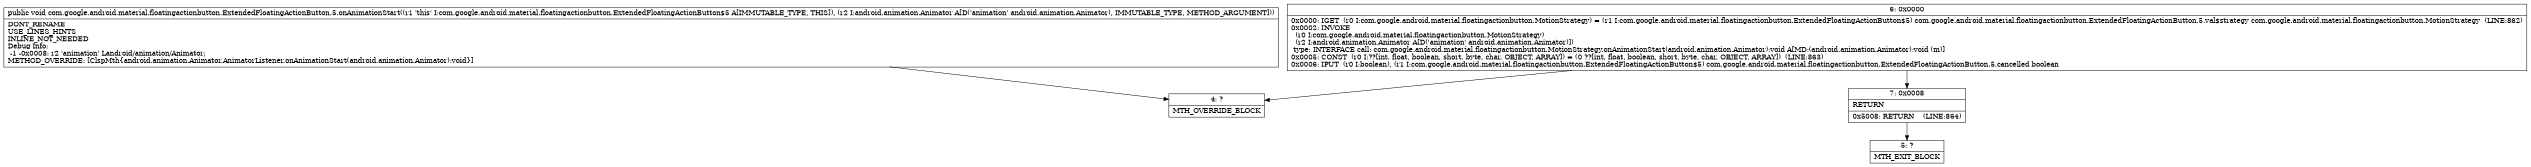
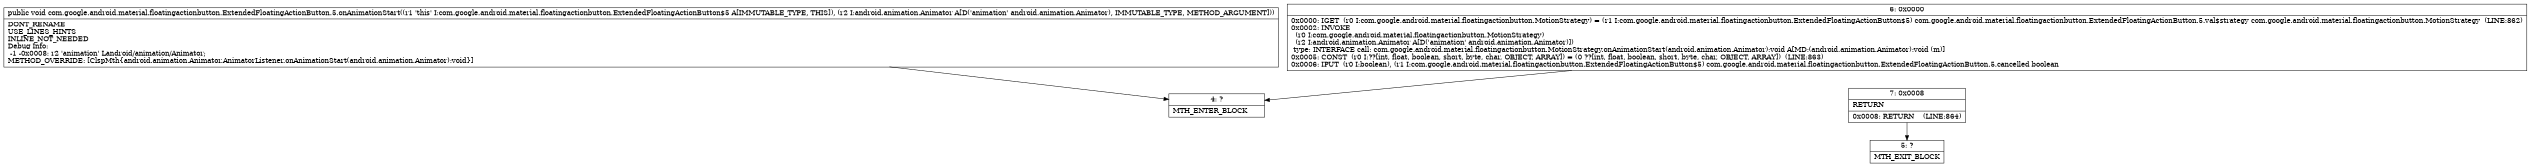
(1907, 77) -> none
(1217, 111) -> (1210, 111)
(1907, 117) -> (1907, 117)
